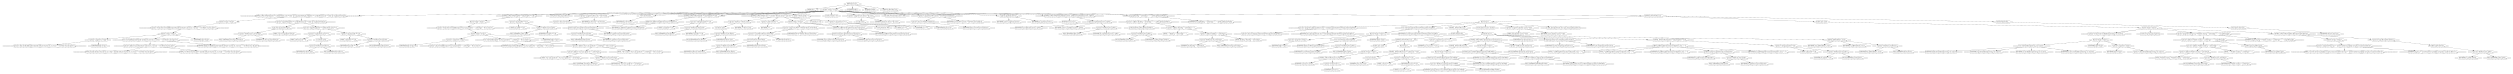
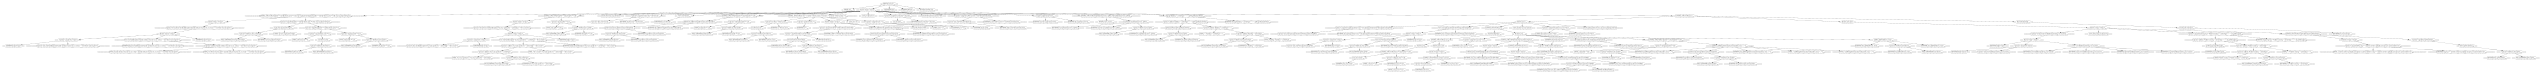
none -> (1300, 46)
